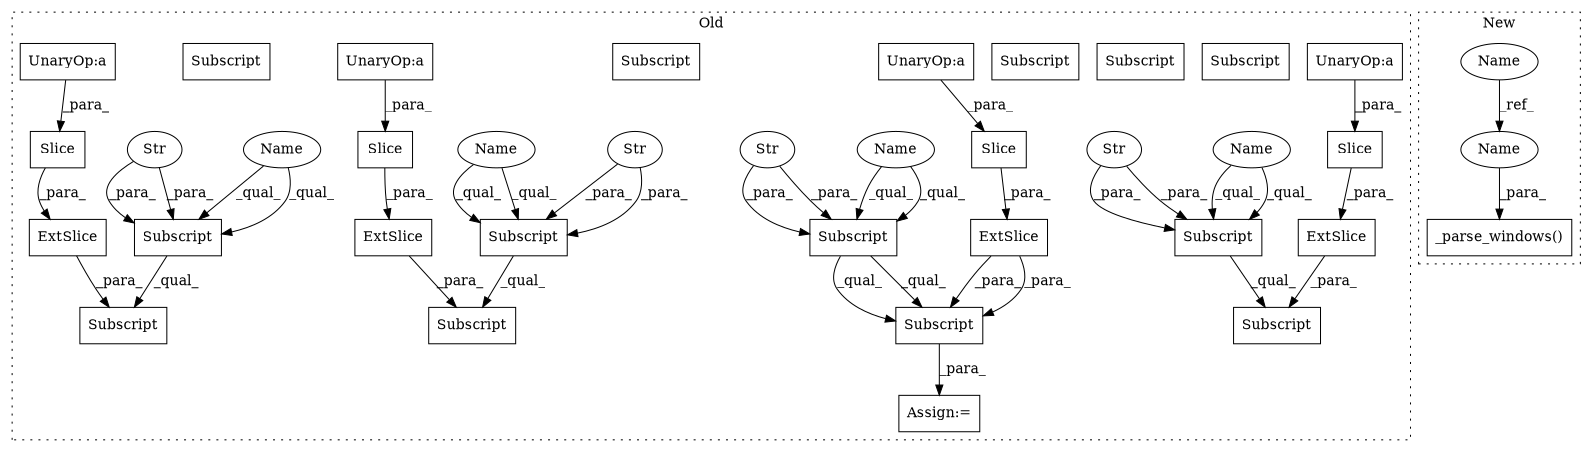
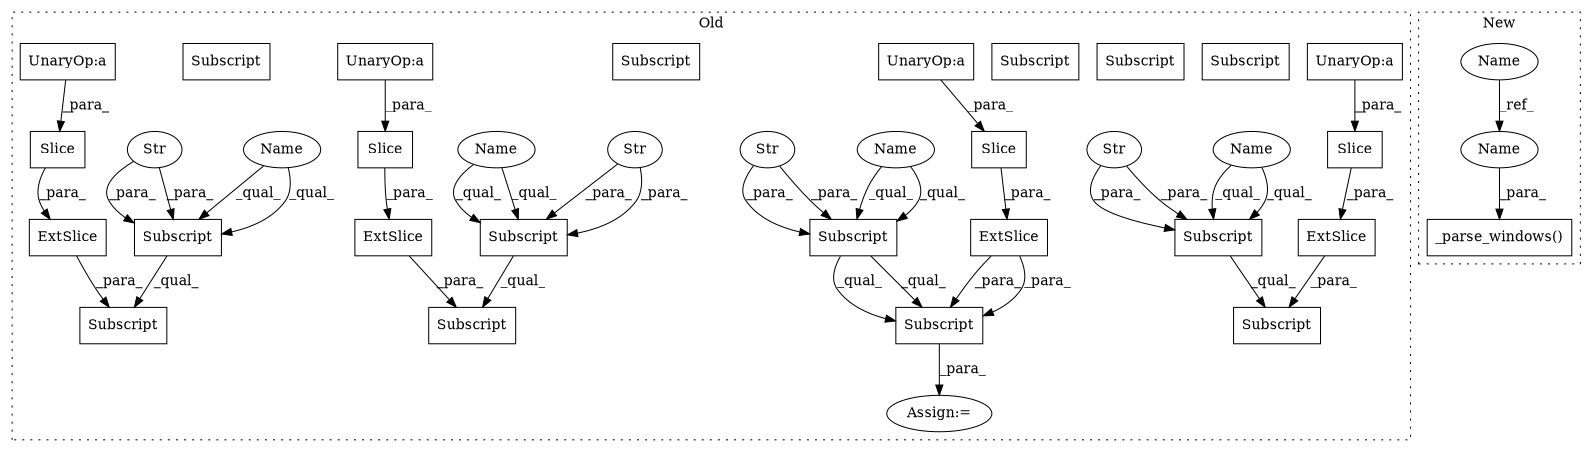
(939, 414) -> (939, 414)
